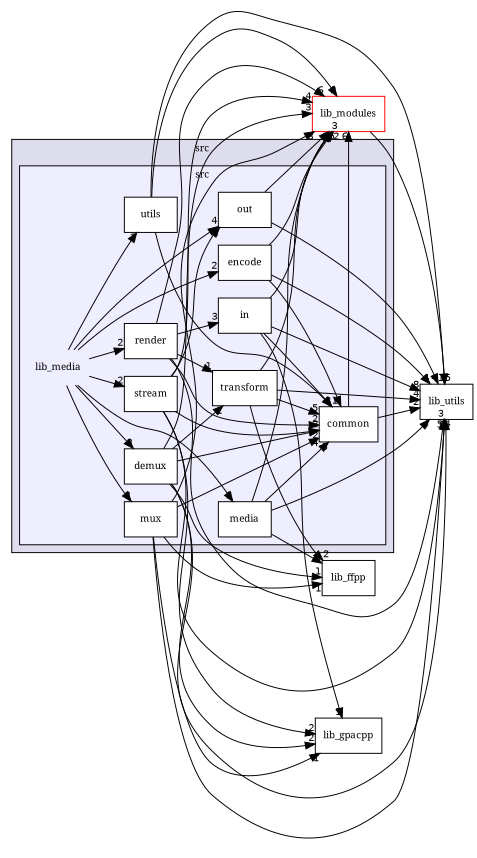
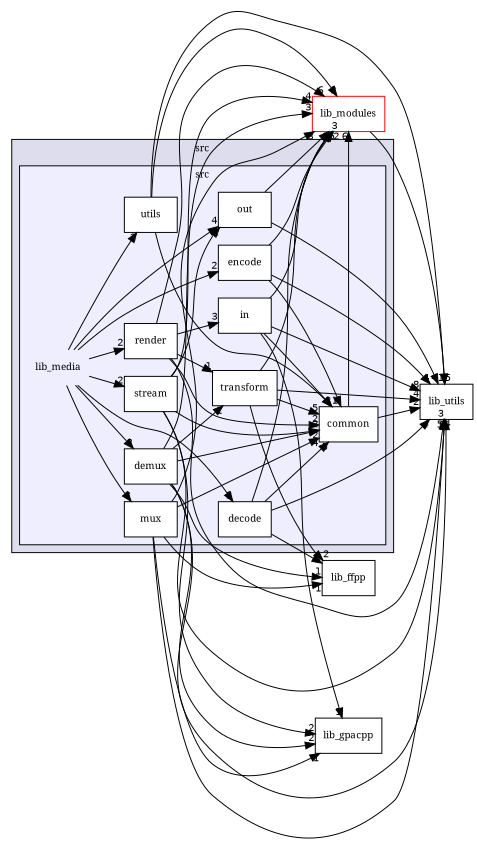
(245, 519) -> (245, 519)
